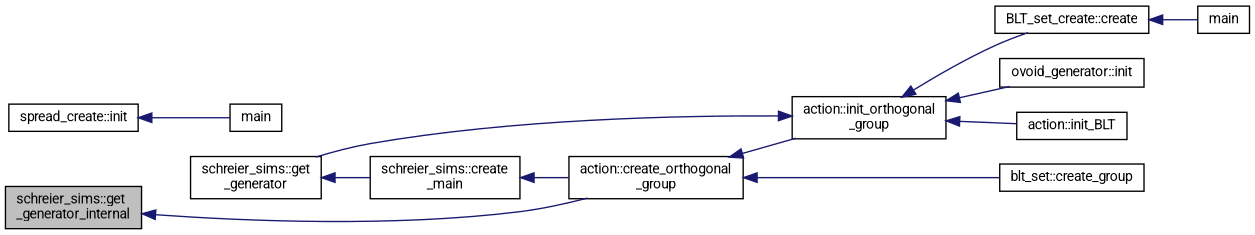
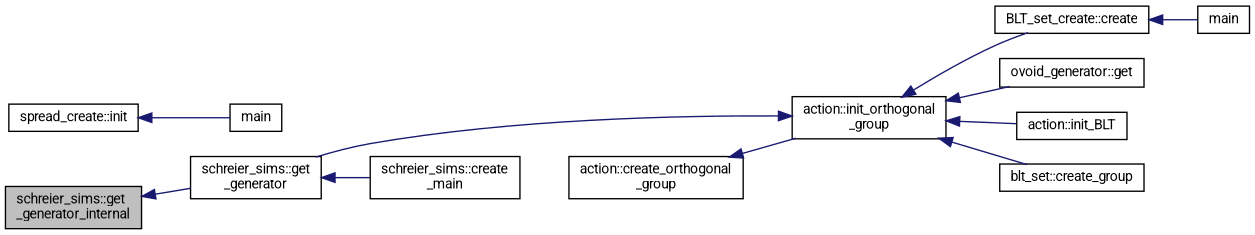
(1072, 73) -> (1072, 73)
(552, 178) -> none
(878, 178) -> (989, 153)
(372, 221) -> (173, 191)
